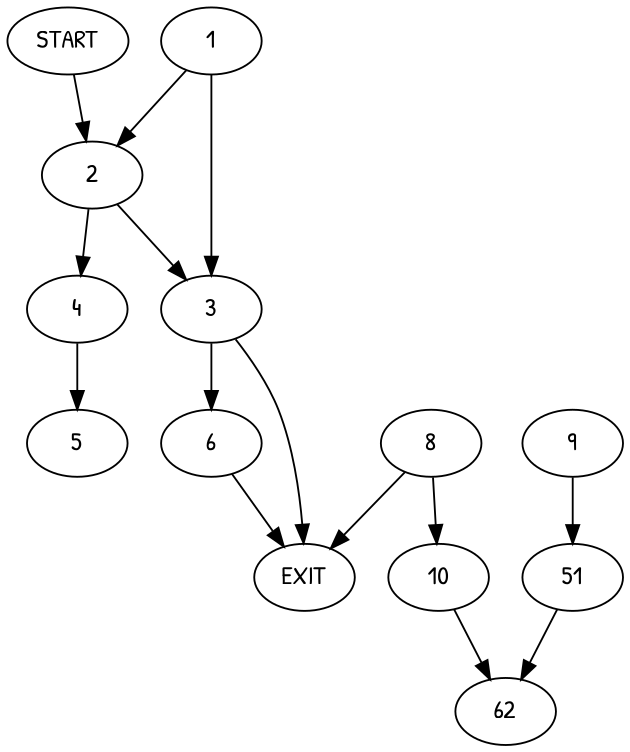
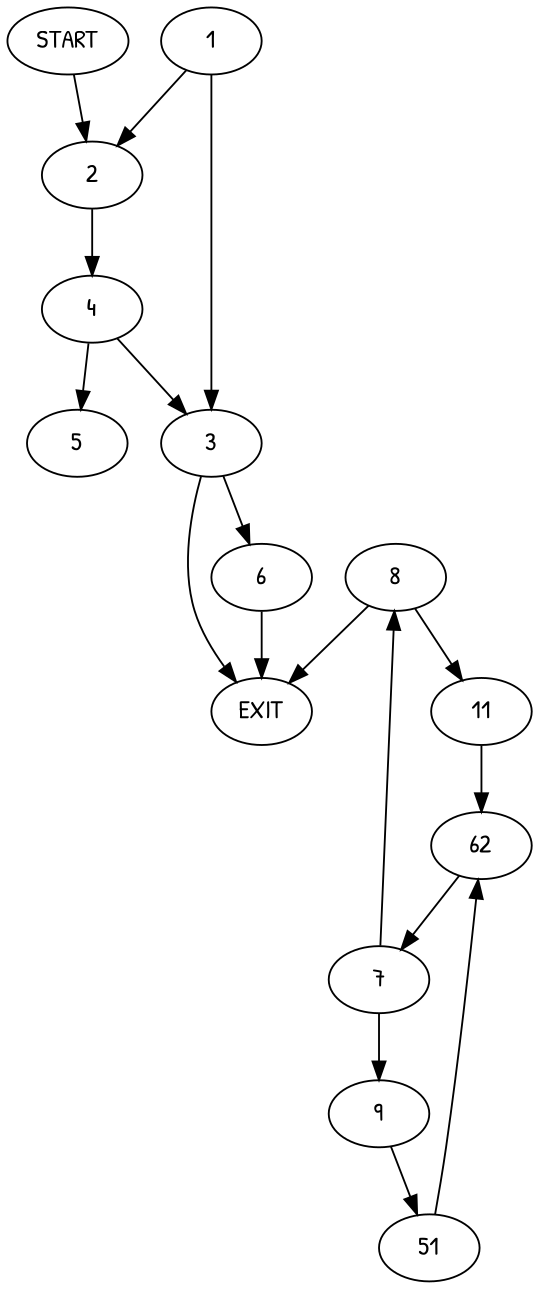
(145, 235) -> (145, 369)
(439, 577) -> (481, 711)
none -> (379, 980)
